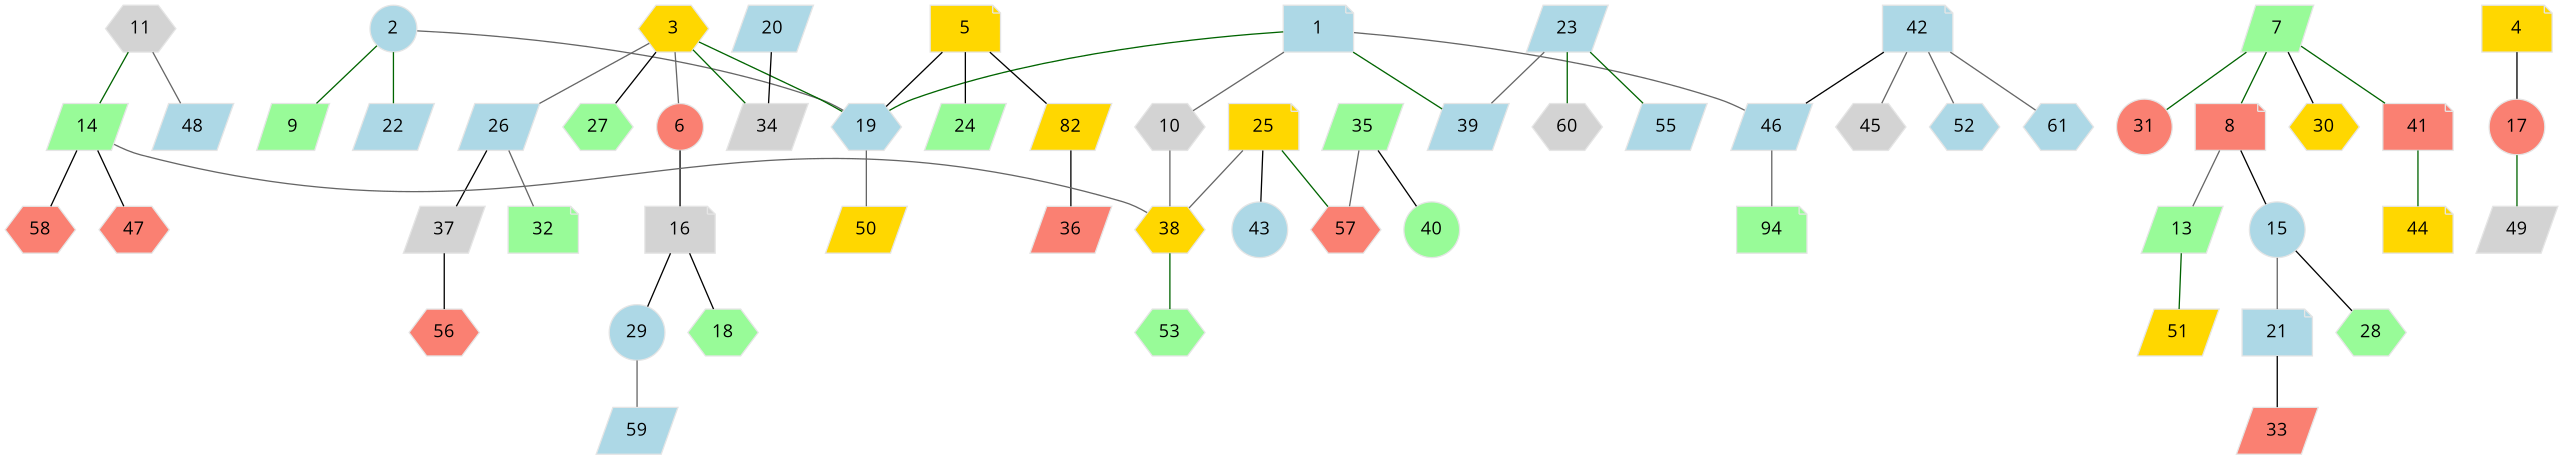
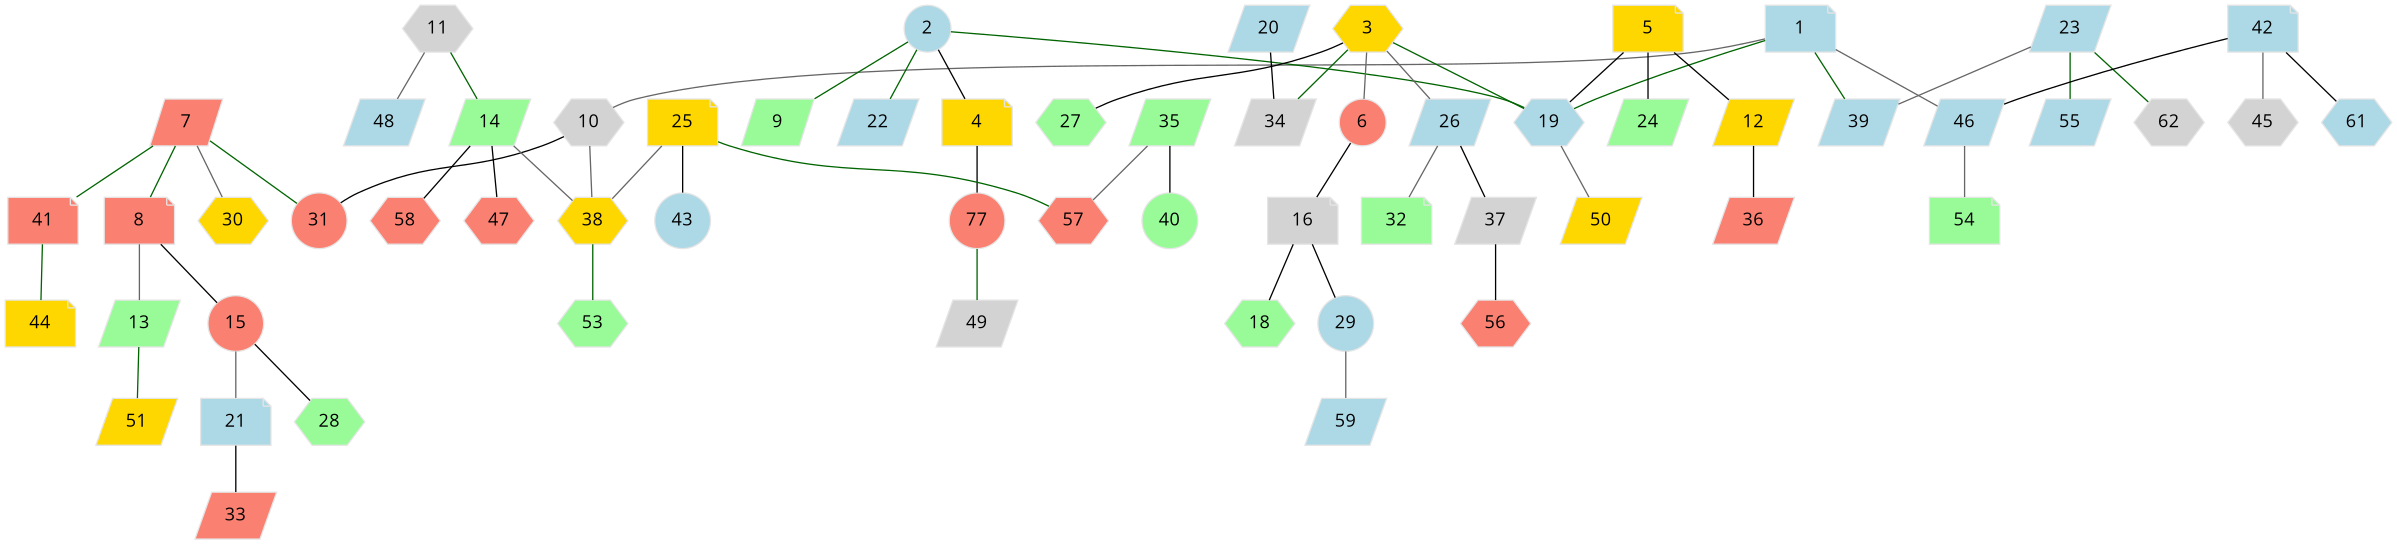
(2277, 29) -> (186, 122)
(612, 50) -> (1225, 57)
none -> (954, 78)
(2301, 78) -> (210, 171)
(1993, 81) -> (2311, 77)
(1071, 127) -> (1754, 122)
(1567, 127) -> (2169, 122)
(1965, 127) -> none
(2517, 127) -> (977, 221)
none -> (440, 169)
(1772, 230) -> (1965, 221)
(2277, 230) -> (236, 324)
